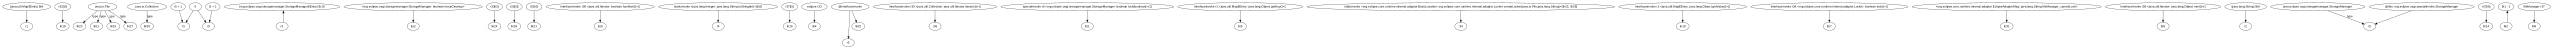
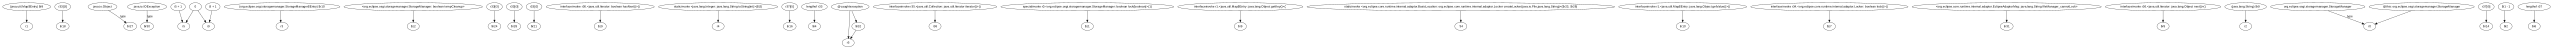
(103, 7) -> (103, 7)
(147, 7) -> (147, 7)
(814, 7) -> (814, 7)
(850, 7) -> (850, 7)
(2318, 7) -> (2318, 7)
(2422, 7) -> (2422, 7)
(2534, 7) -> (2534, 7)
(284, 18) -> (281, 15)
(2507, 18) -> (2504, 15)
(80, 26) -> none
(96, 26) -> none
(113, 26) -> none
none -> (854, 34)
